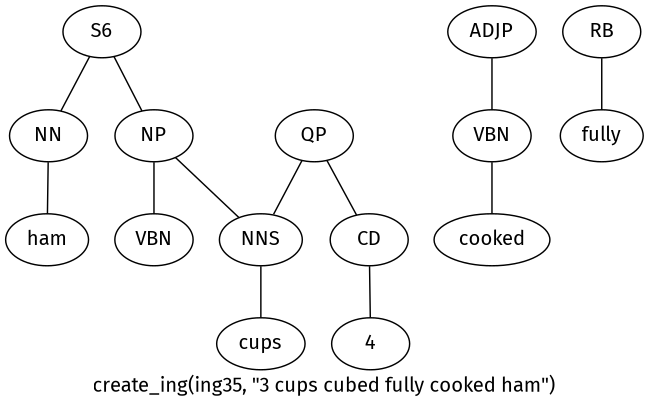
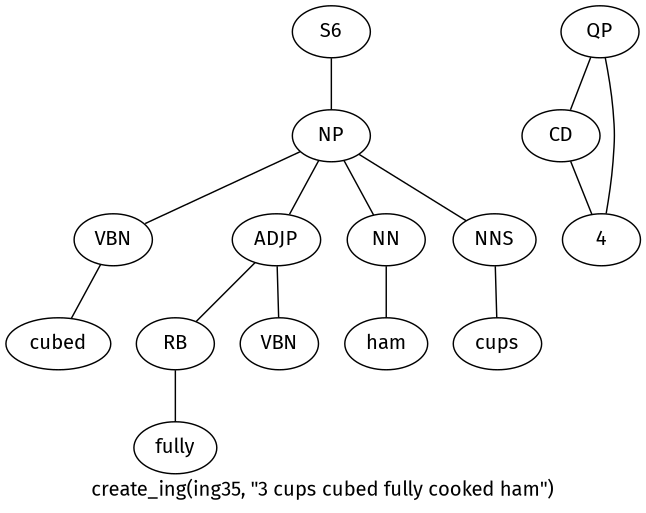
(75, 84) -> (359, 188)
(288, 187) -> (614, 136)
none -> (304, 187)
(492, 240) -> none
none -> (226, 292)
none -> (58, 344)
